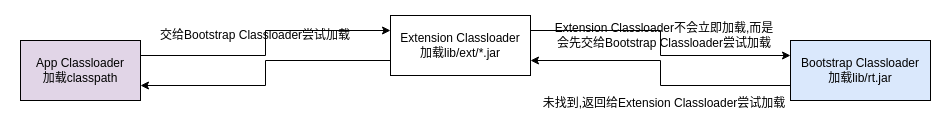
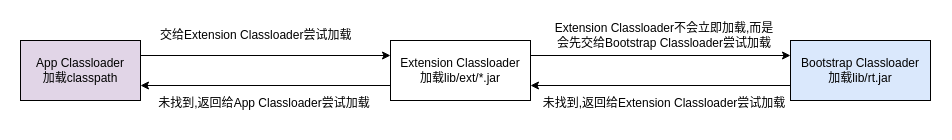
(262, 36) -> (261, 36)
(461, 46) -> (461, 71)
none -> (266, 104)
